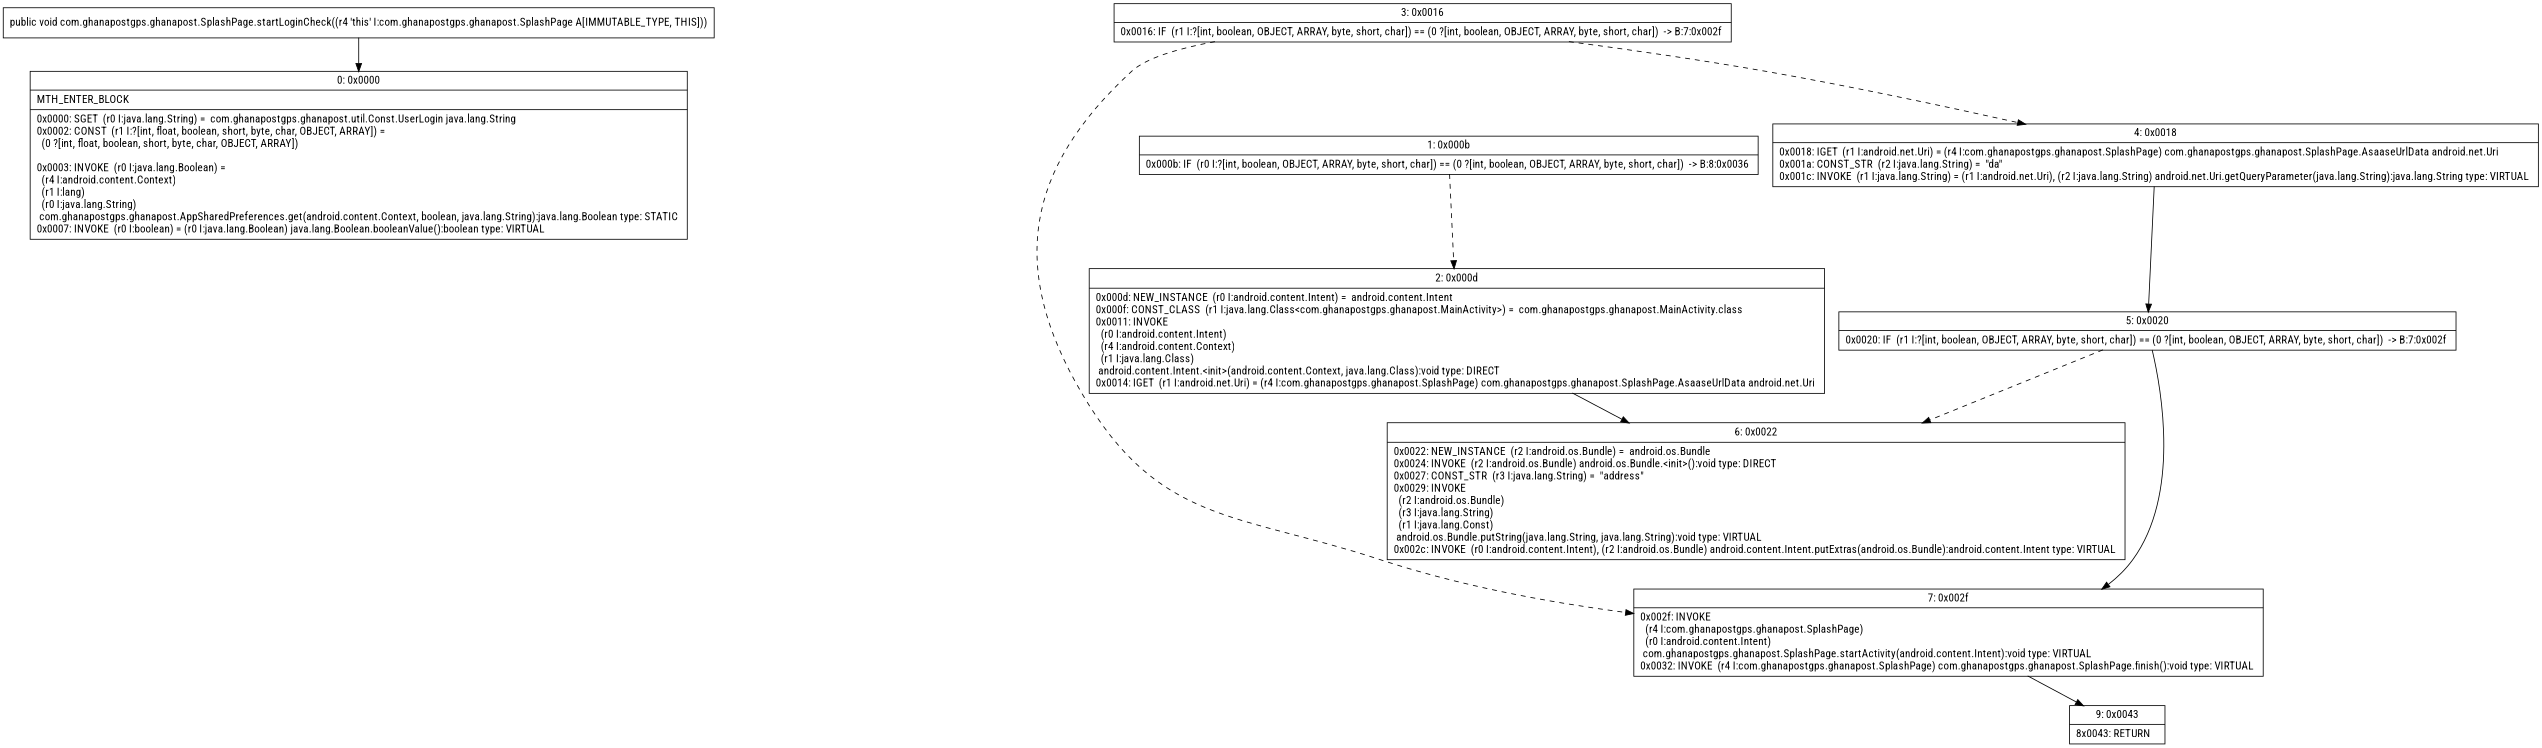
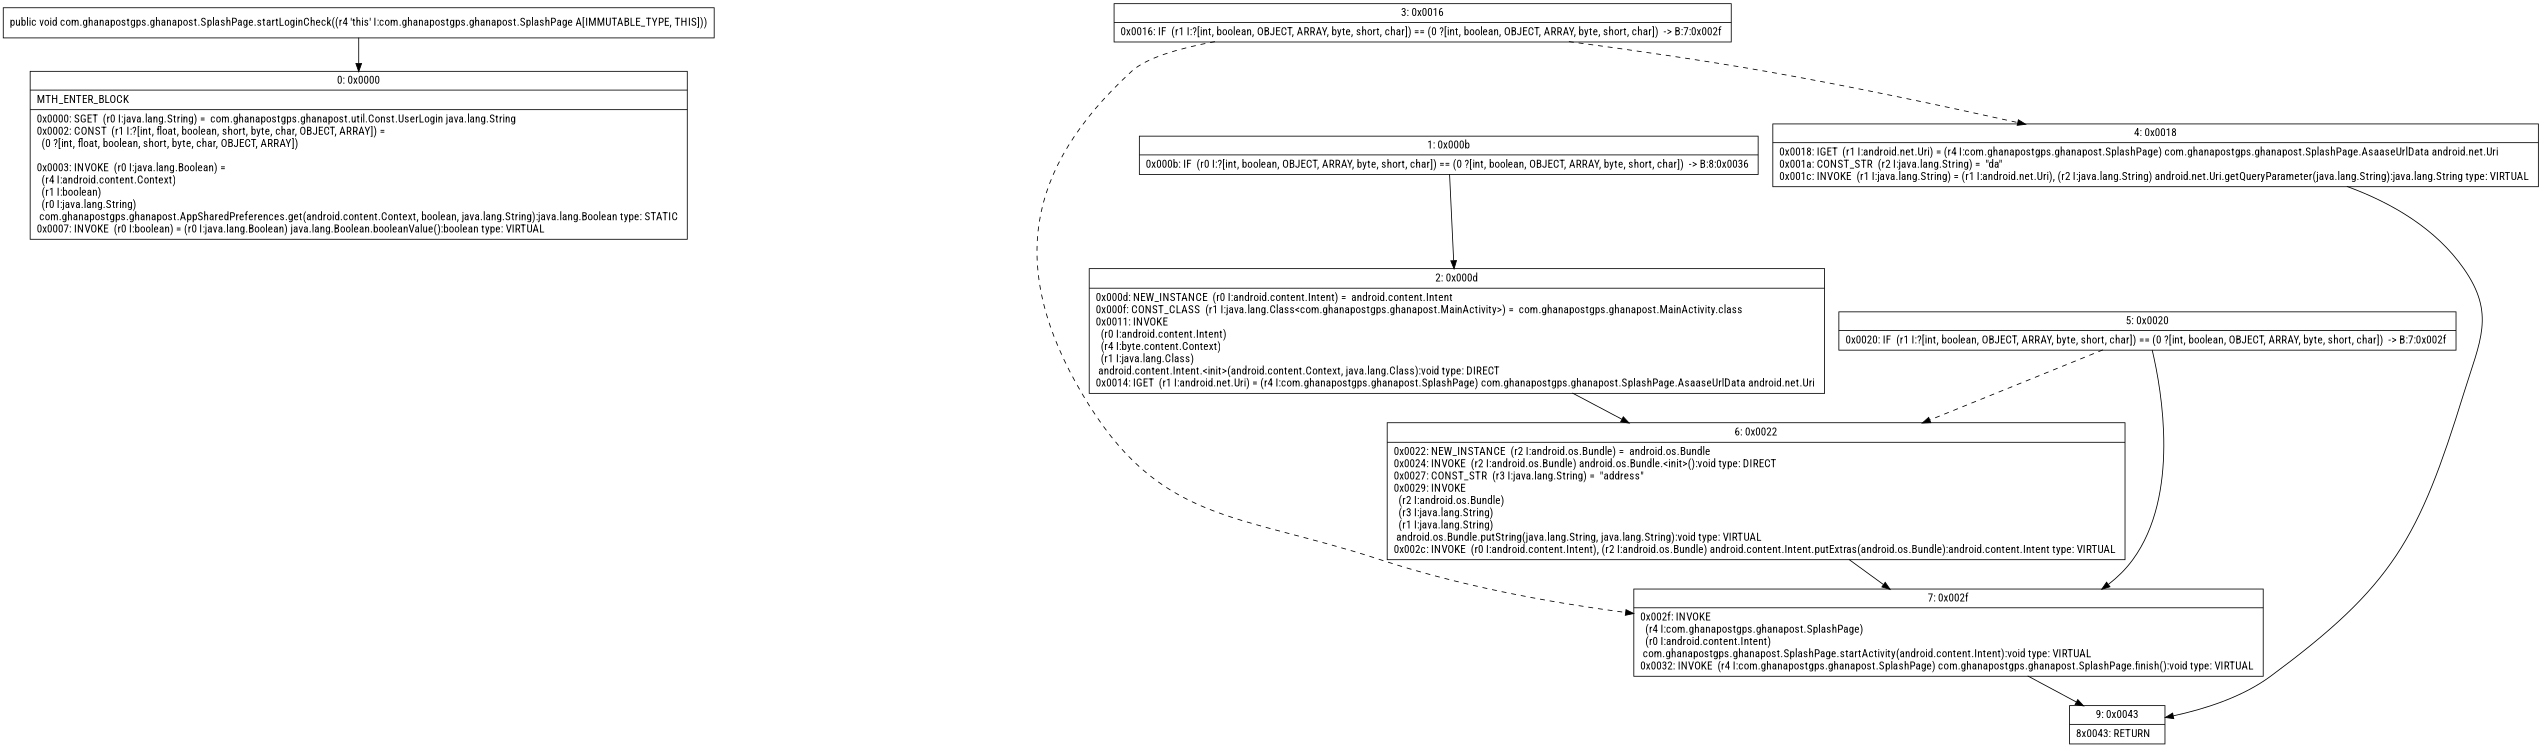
(61, 192) -> (69, 192)
(1452, 217) -> (1452, 217)
(2151, 245) -> (2435, 479)
(1166, 346) -> (1159, 346)
(1444, 525) -> (1444, 525)
none -> (1866, 572)
